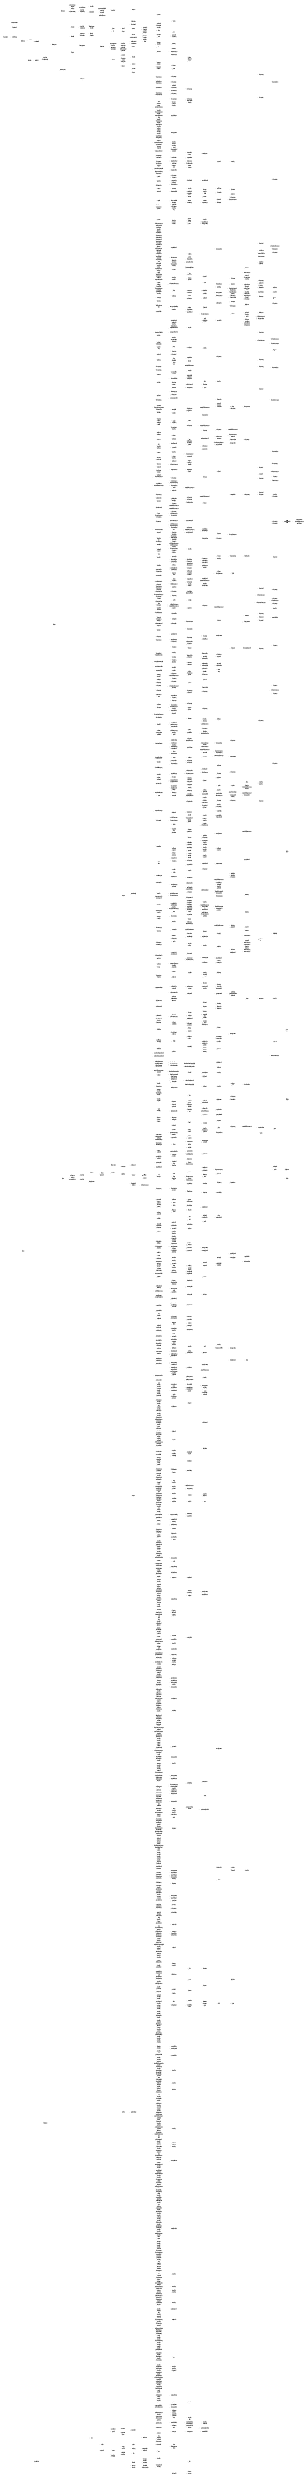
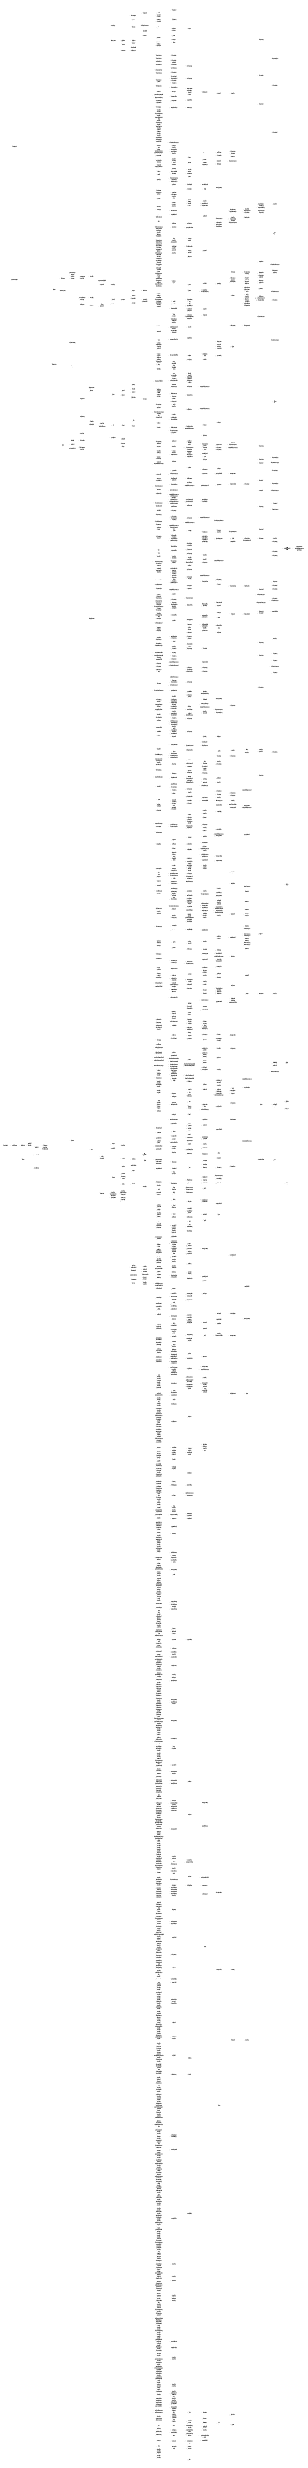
(159, 1698) -> none
